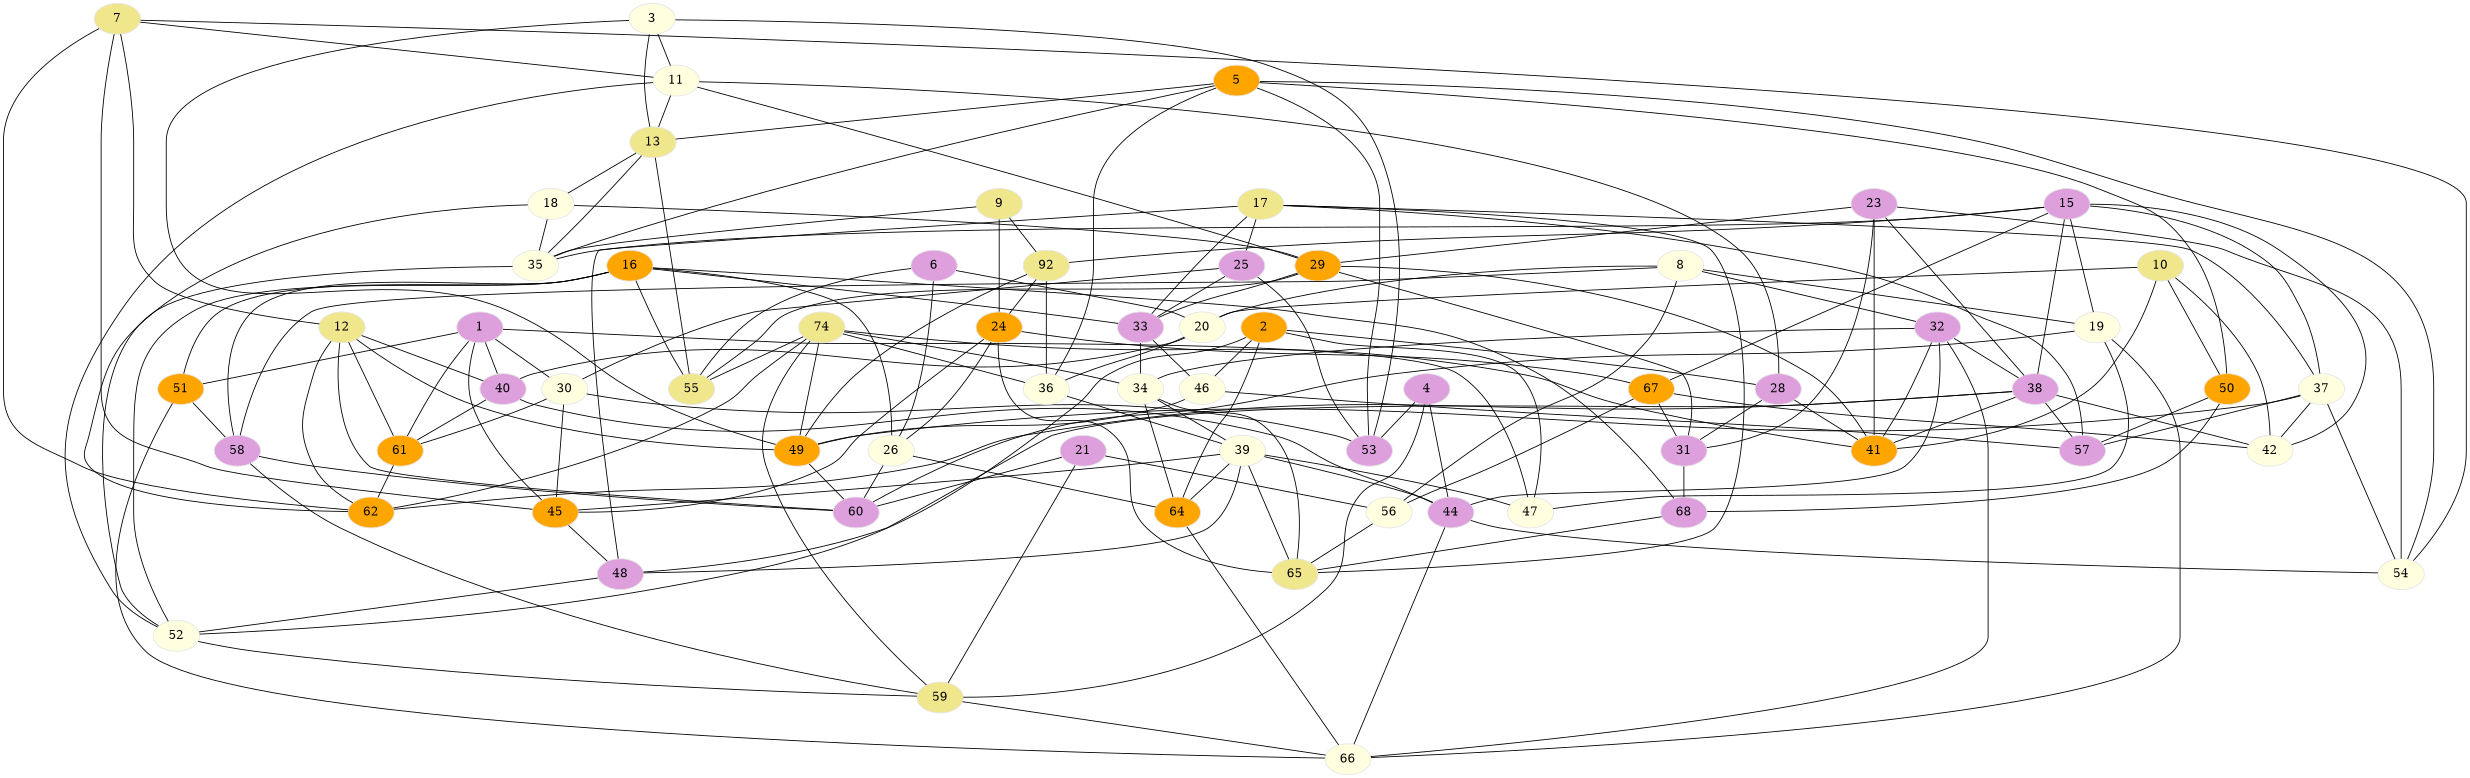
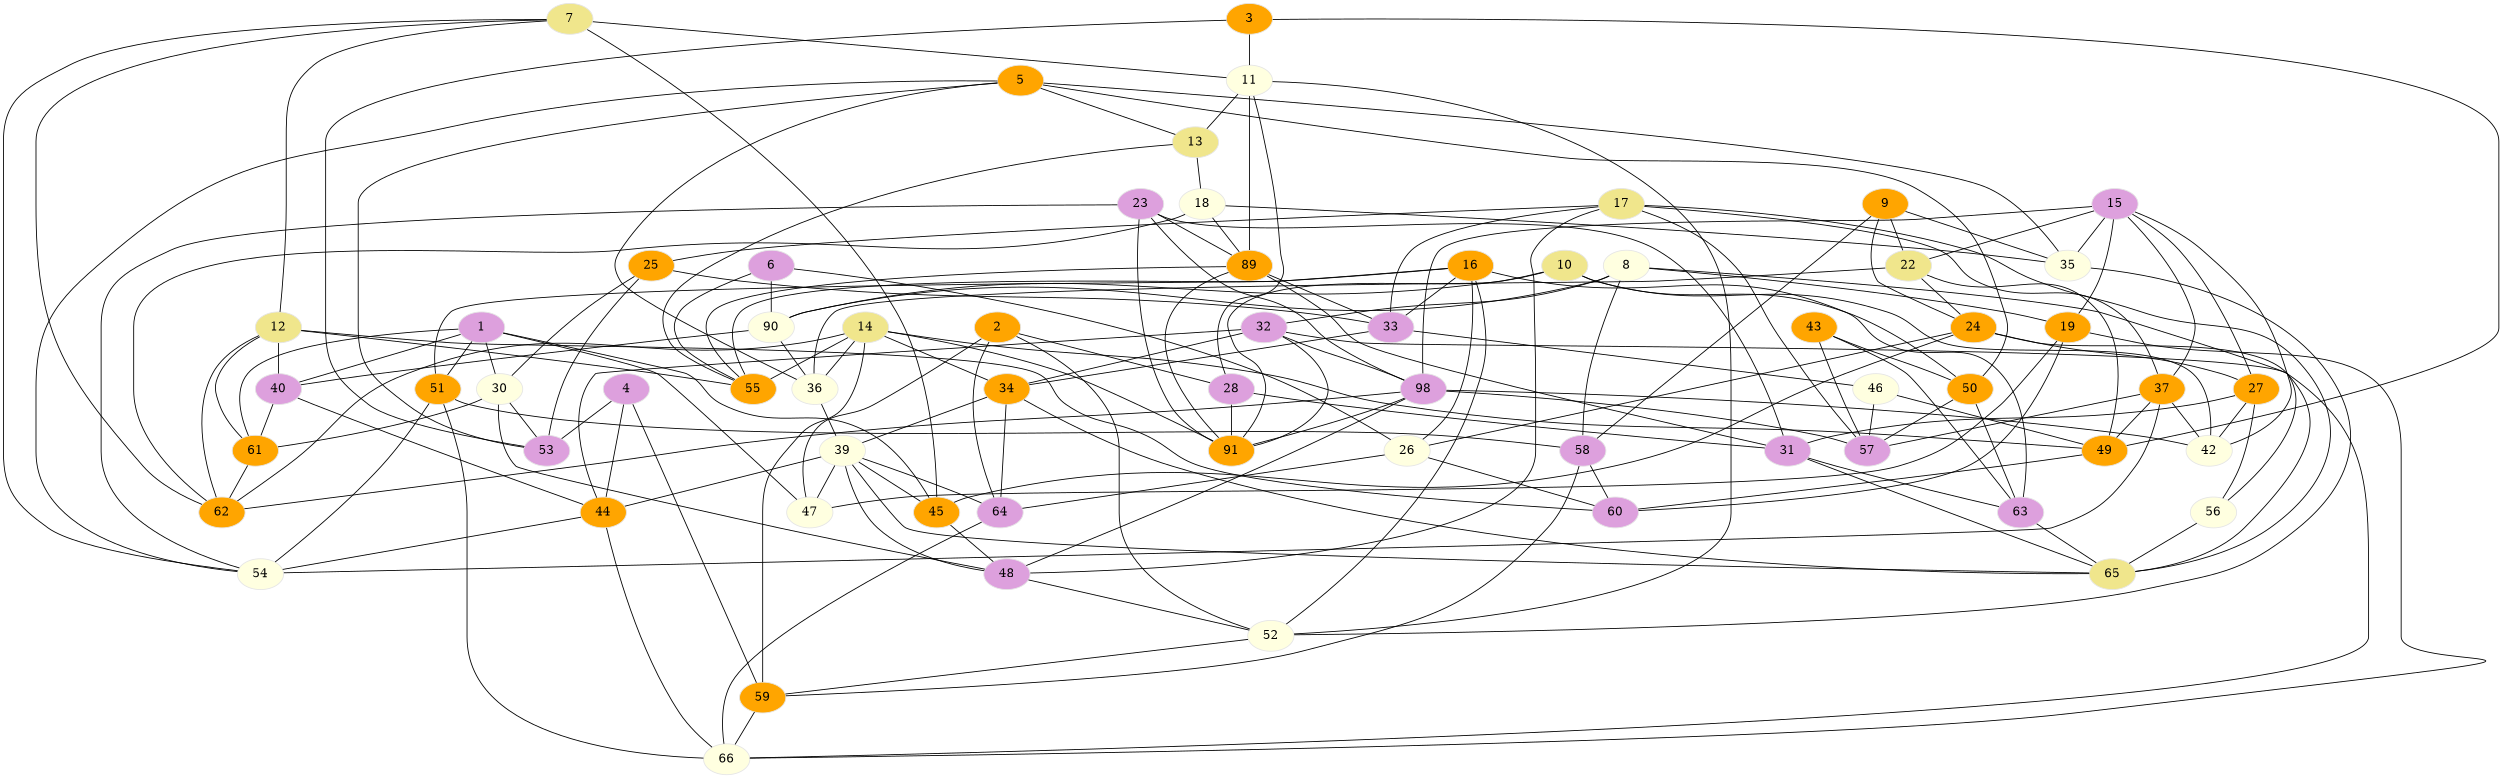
(652, 19) -> (1249, 19)
(645, 90) -> none
(600, 200) -> none
(999, 204) -> (1885, 204)
(1046, 266) -> (1908, 266)
(1242, 266) -> (651, 266)
(1318, 266) -> (1249, 266)
(268, 303) -> (1741, 322)
(822, 327) -> (866, 327)
(1202, 327) -> (771, 327)
none -> (1814, 327)
(2097, 327) -> (2068, 327)
(1233, 358) -> none
(692, 389) -> (753, 389)
(1141, 389) -> (1007, 389)
(1651, 389) -> (2256, 389)
(2035, 389) -> (1423, 389)
(2321, 389) -> (2162, 389)
(556, 427) -> (548, 360)
(560, 451) -> (718, 514)
(1083, 451) -> none
(1874, 451) -> (1231, 451)
none -> (363, 485)
(1177, 512) -> (1000, 512)
(1451, 512) -> (603, 512)
(1684, 512) -> (2021, 512)
none -> (1950, 513)
(940, 698) -> (763, 698)
